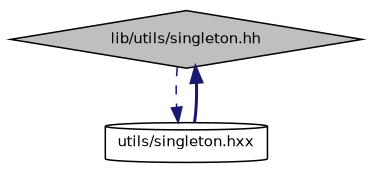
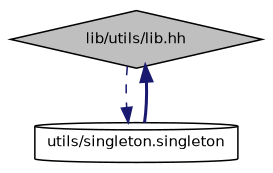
(186, 39) -> (136, 39)
(186, 143) -> (136, 143)
